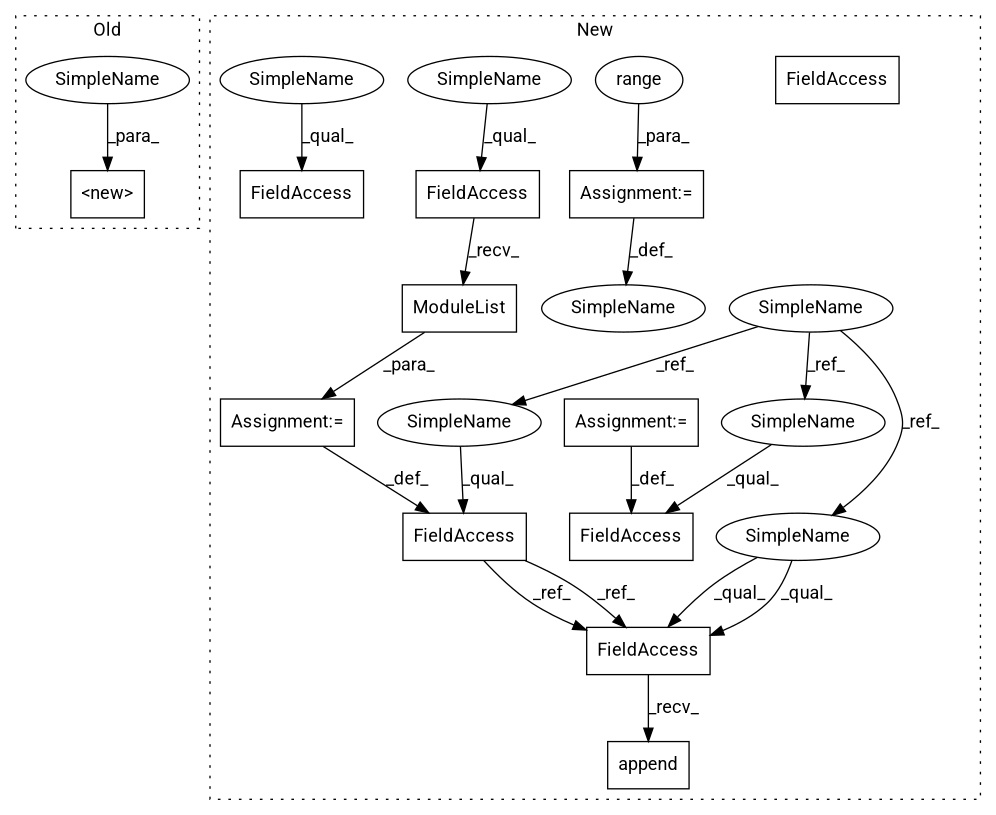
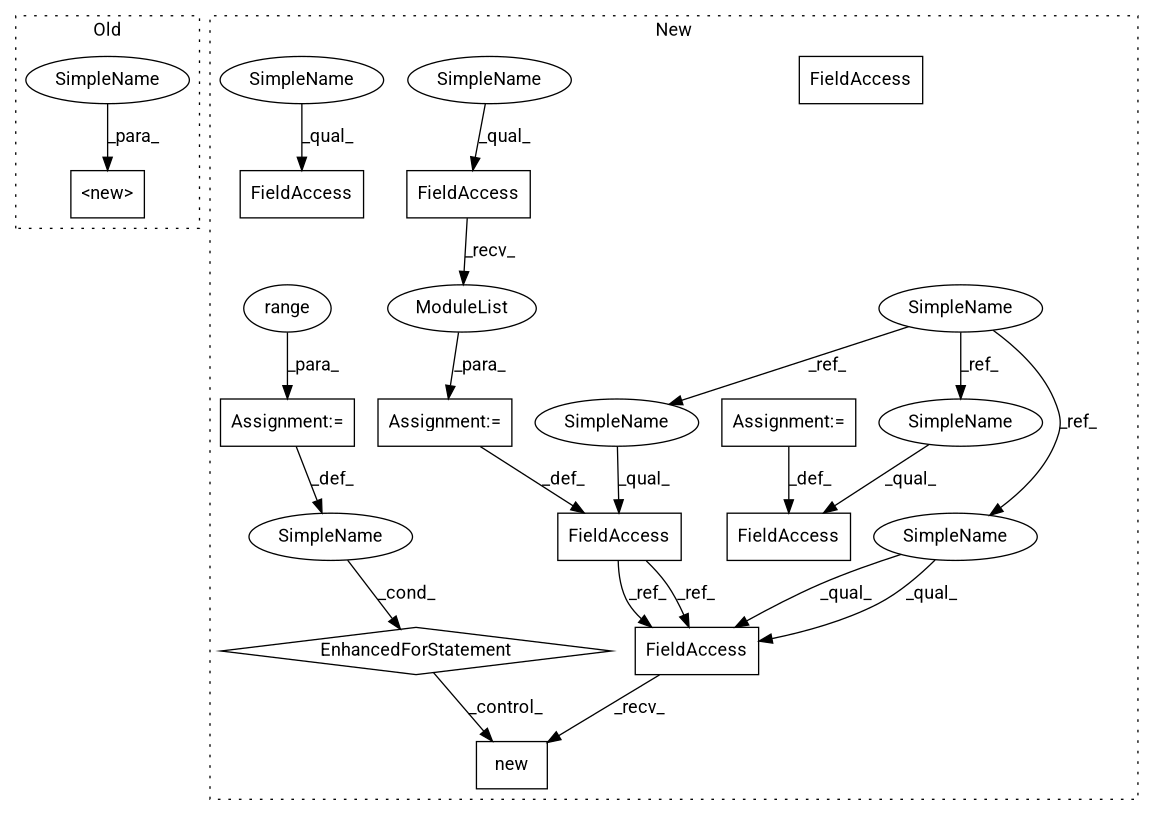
(459, 308) -> (462, 308)
none -> (416, 651)
(648, 765) -> (512, 765)
